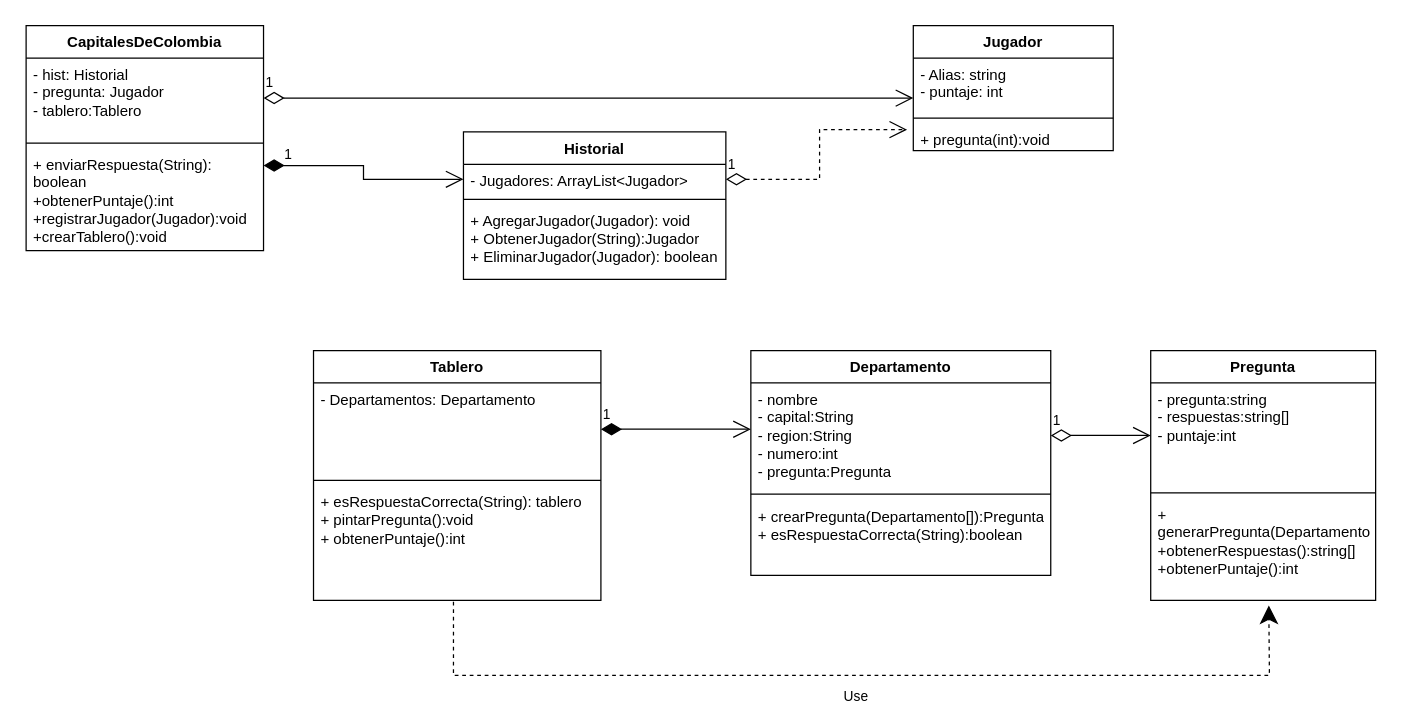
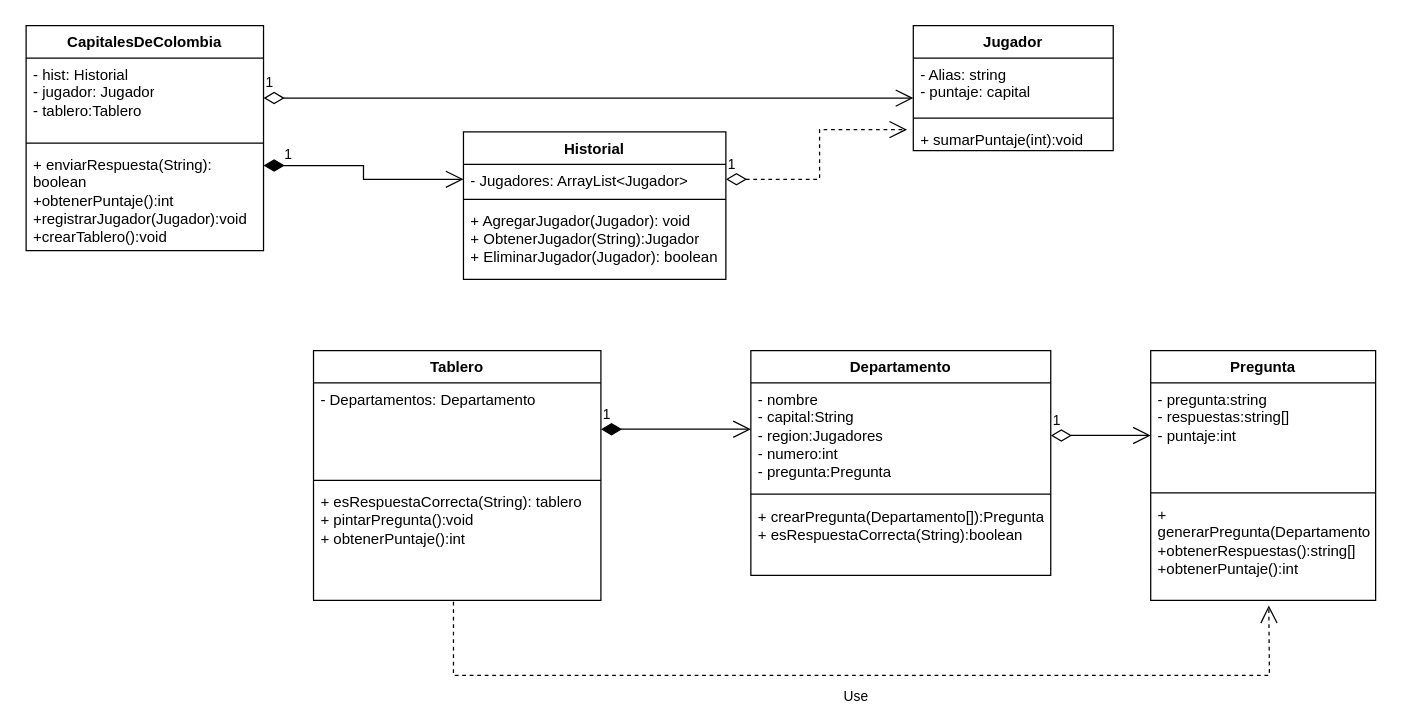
(972, 85) -> (986, 85)
(107, 94) -> (103, 94)
(997, 141) -> (1014, 141)
(834, 437) -> (834, 437)
(1269, 621) -> (1269, 616)
